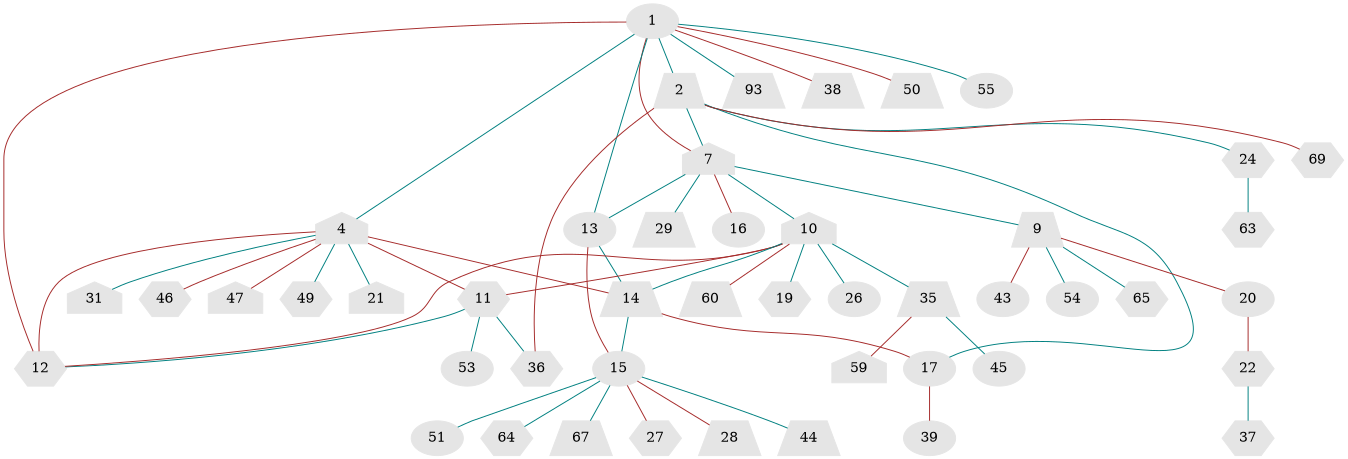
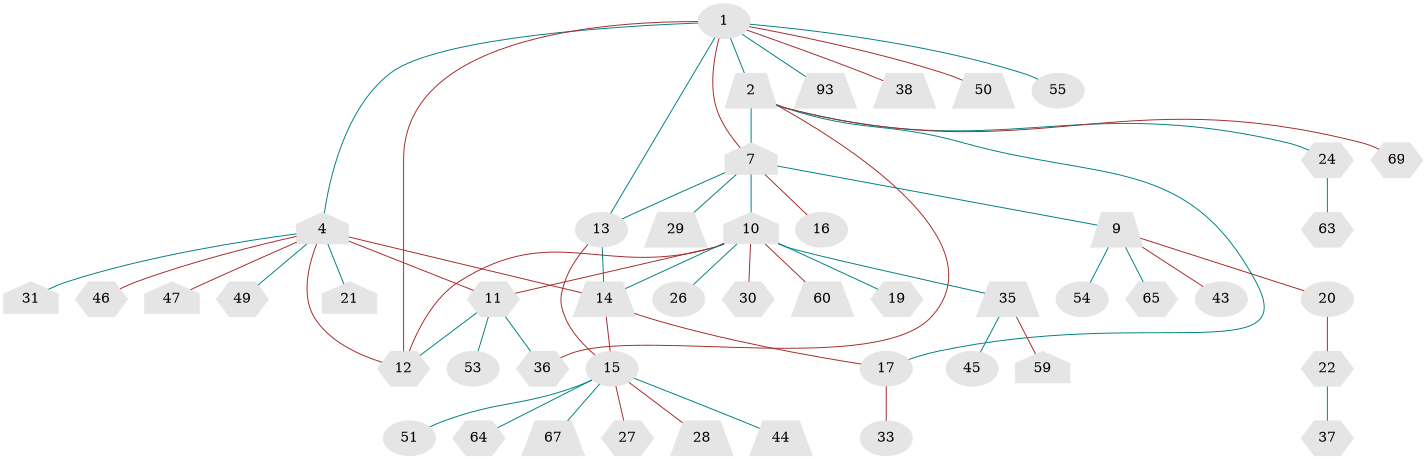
none -> (748, 299)
(625, 334) -> (608, 334)
(930, 438) -> (886, 438)
